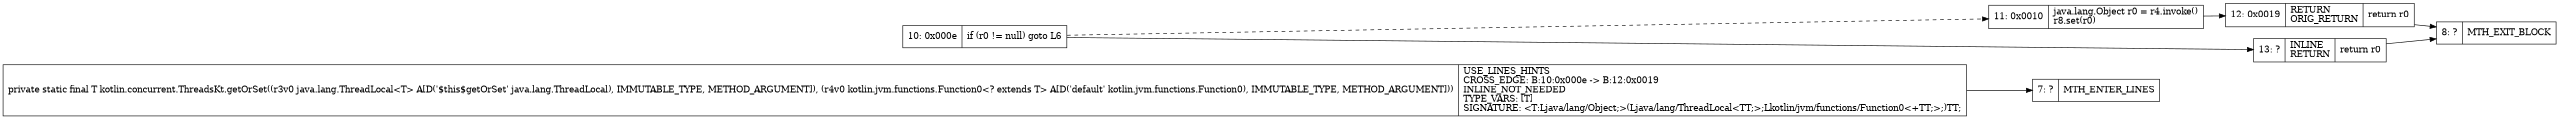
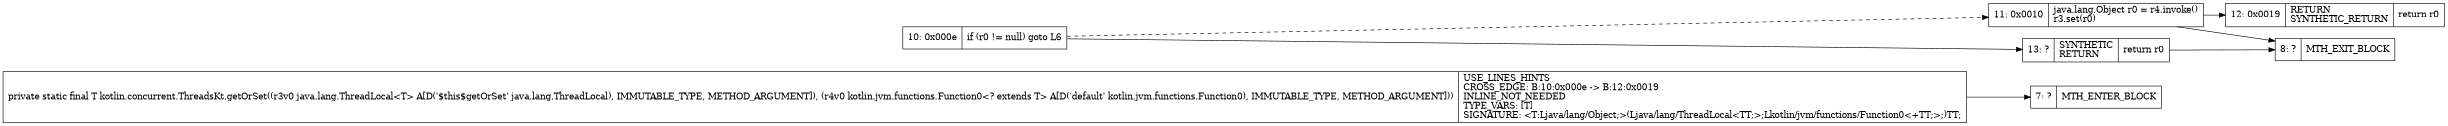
(2324, 19) -> (2339, 19)
(2075, 21) -> (2075, 19)
(2422, 25) -> (2223, 33)
(2307, 45) -> (2086, 45)
(2109, 90) -> (2109, 97)
